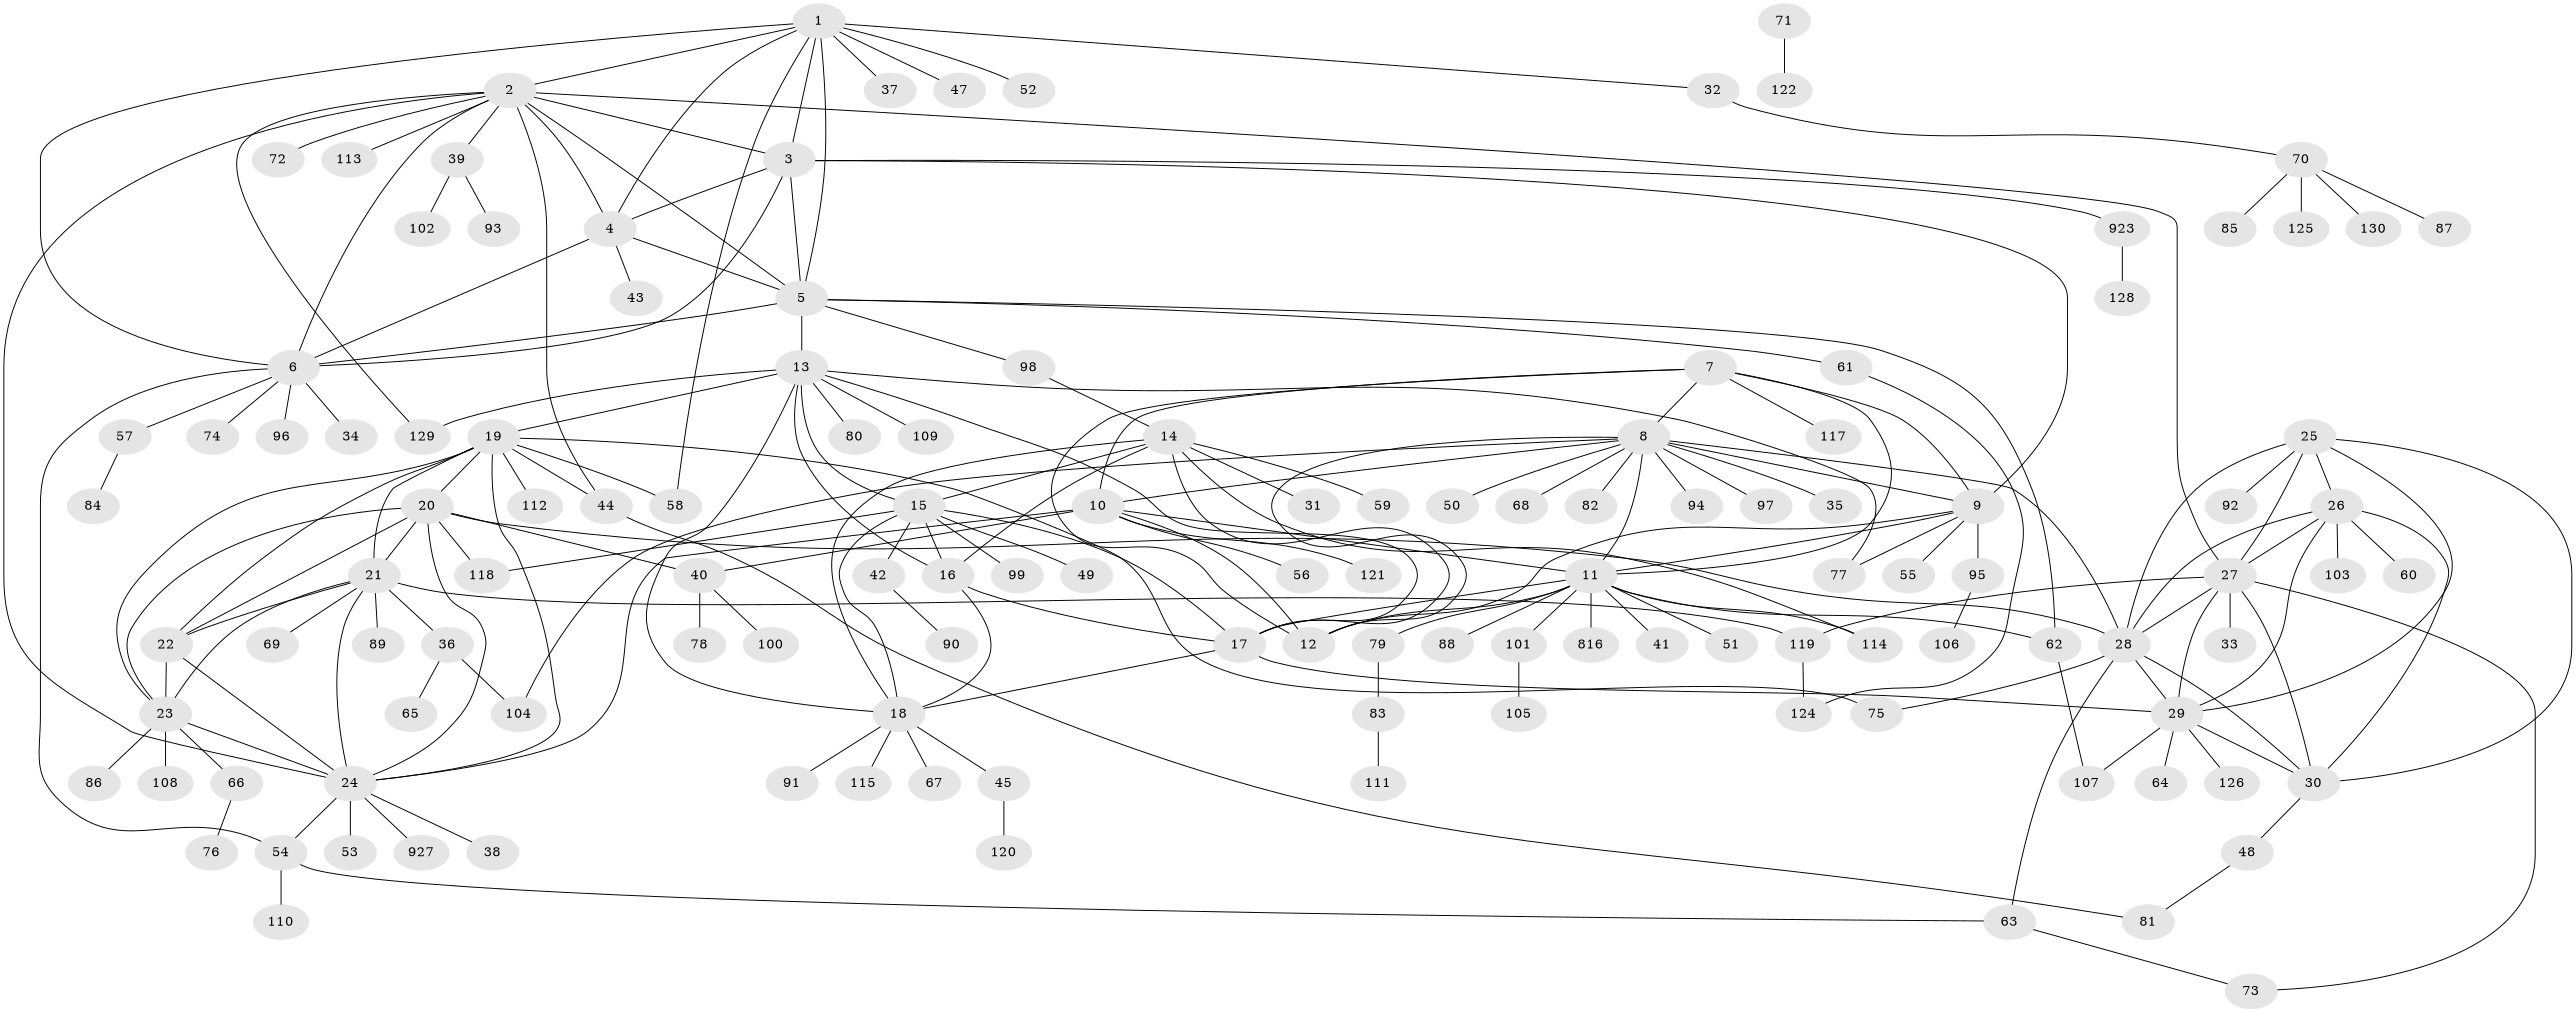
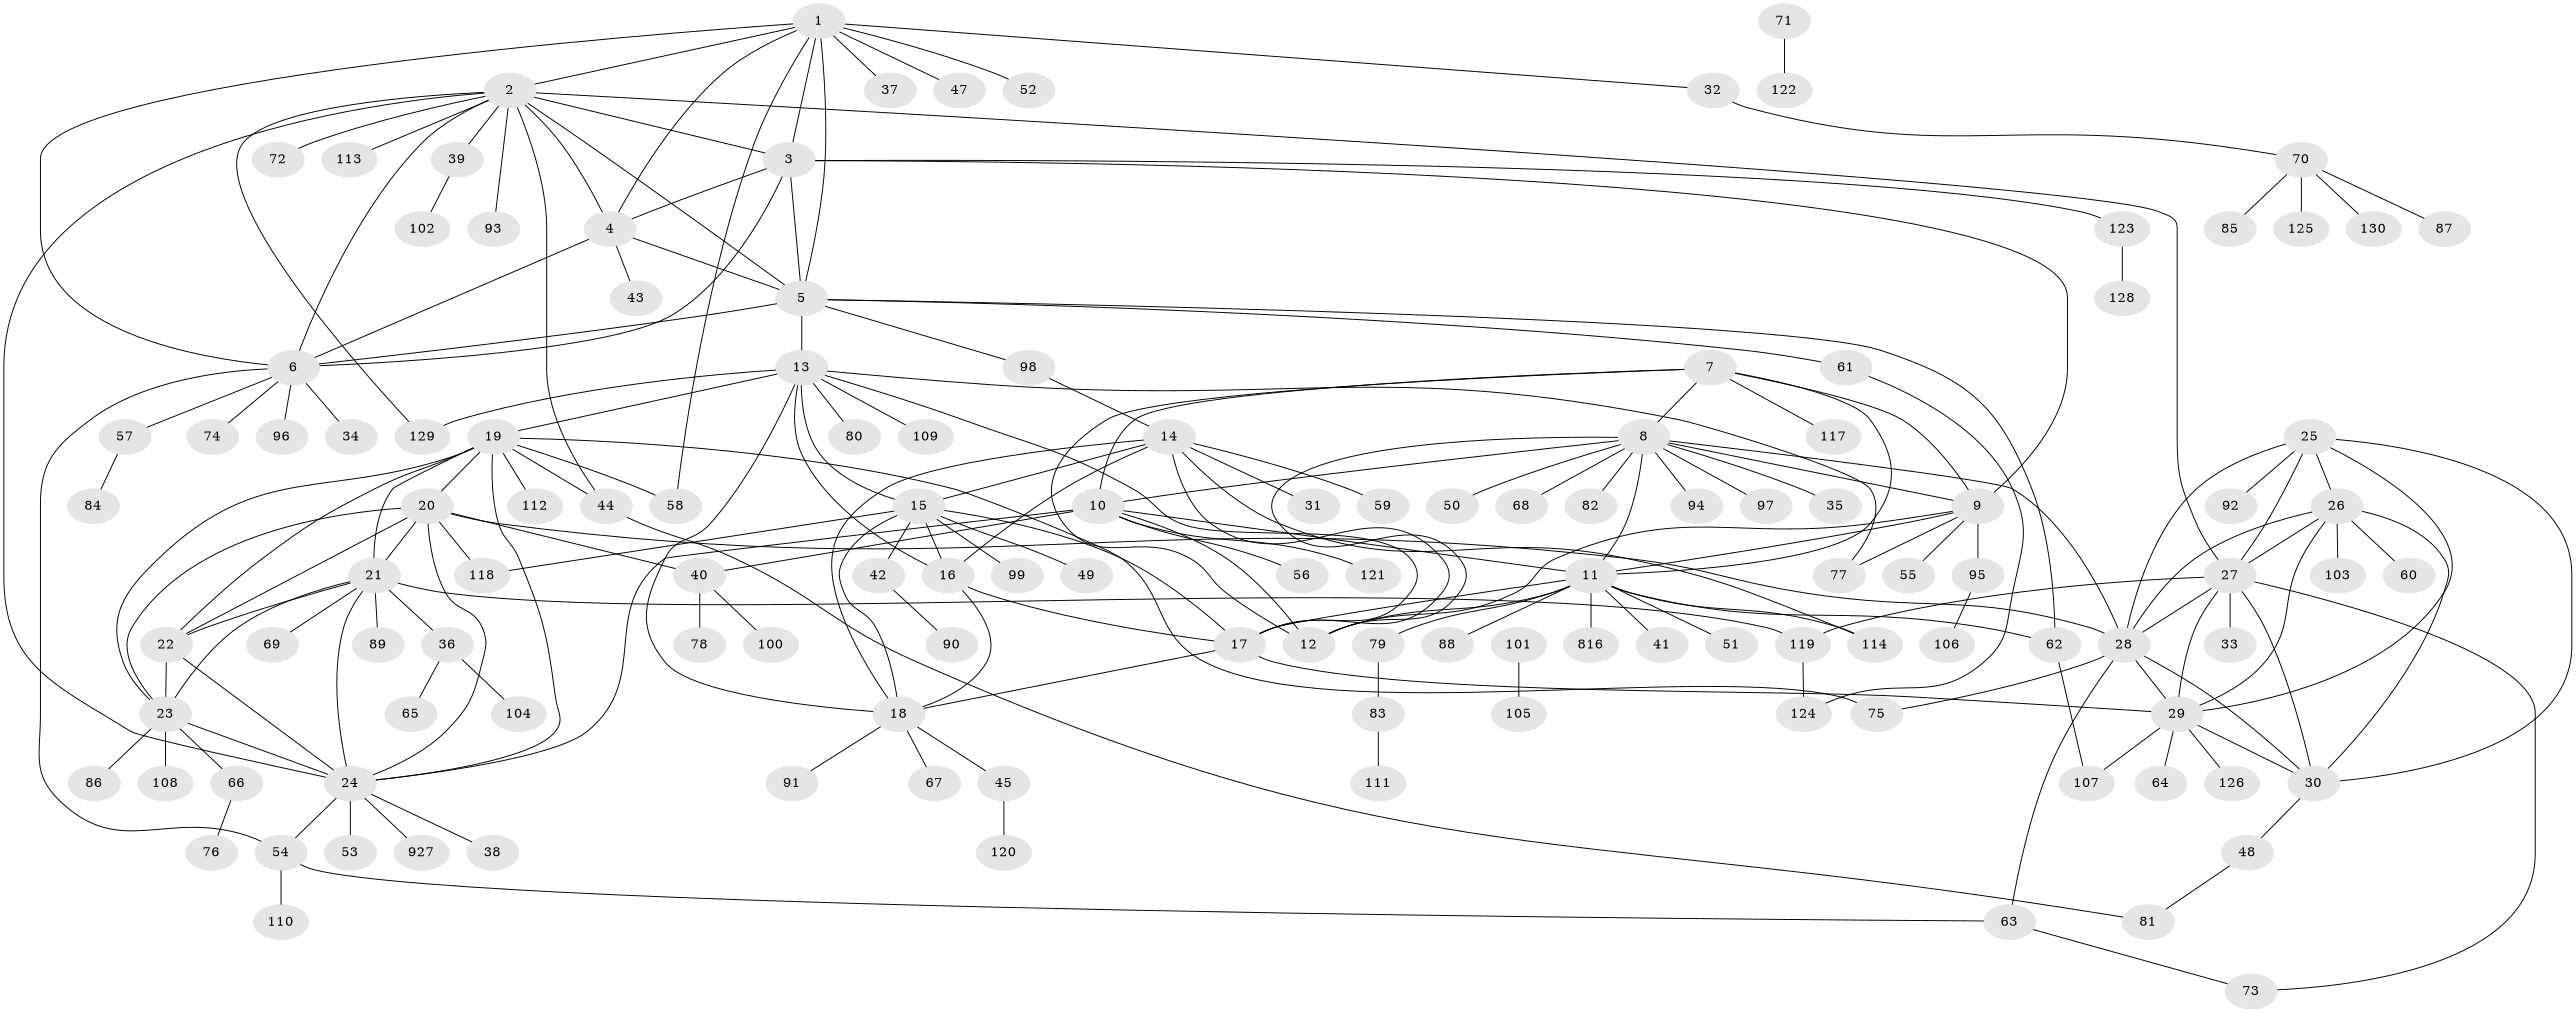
(475, 194) -> (502, 160)
(2122, 229) -> (2122, 229)
(1002, 475) -> none
(1555, 610) -> none
(863, 783) -> none
